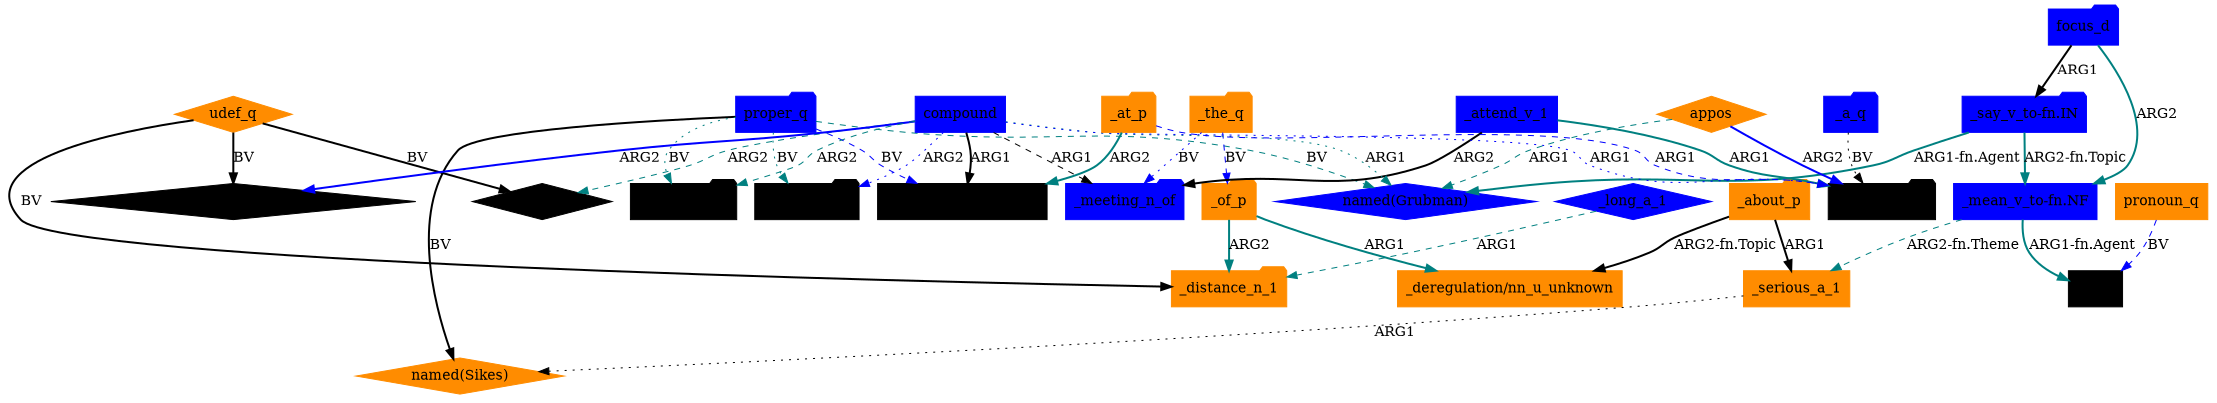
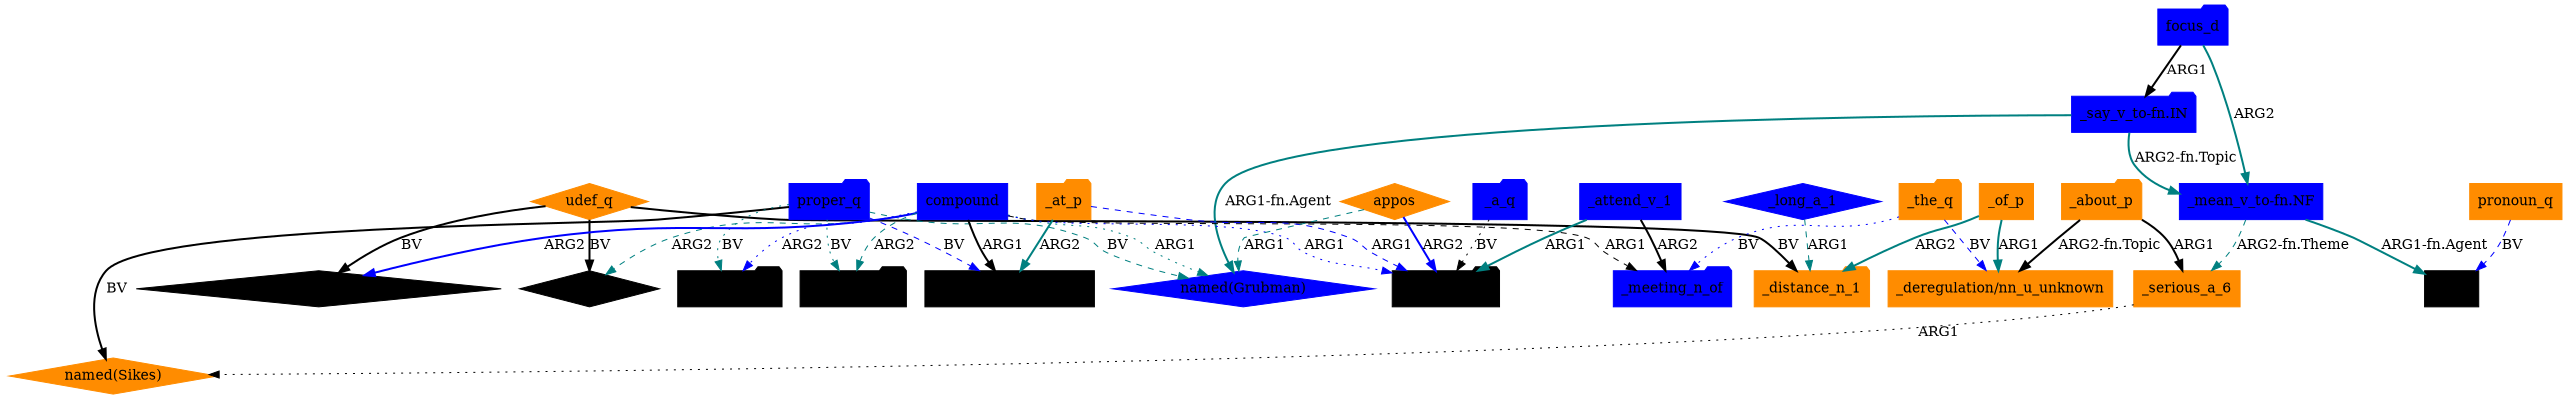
(1225, 153) -> (1962, 241)
(1229, 202) -> (2006, 202)
(1797, 289) -> (2187, 289)
